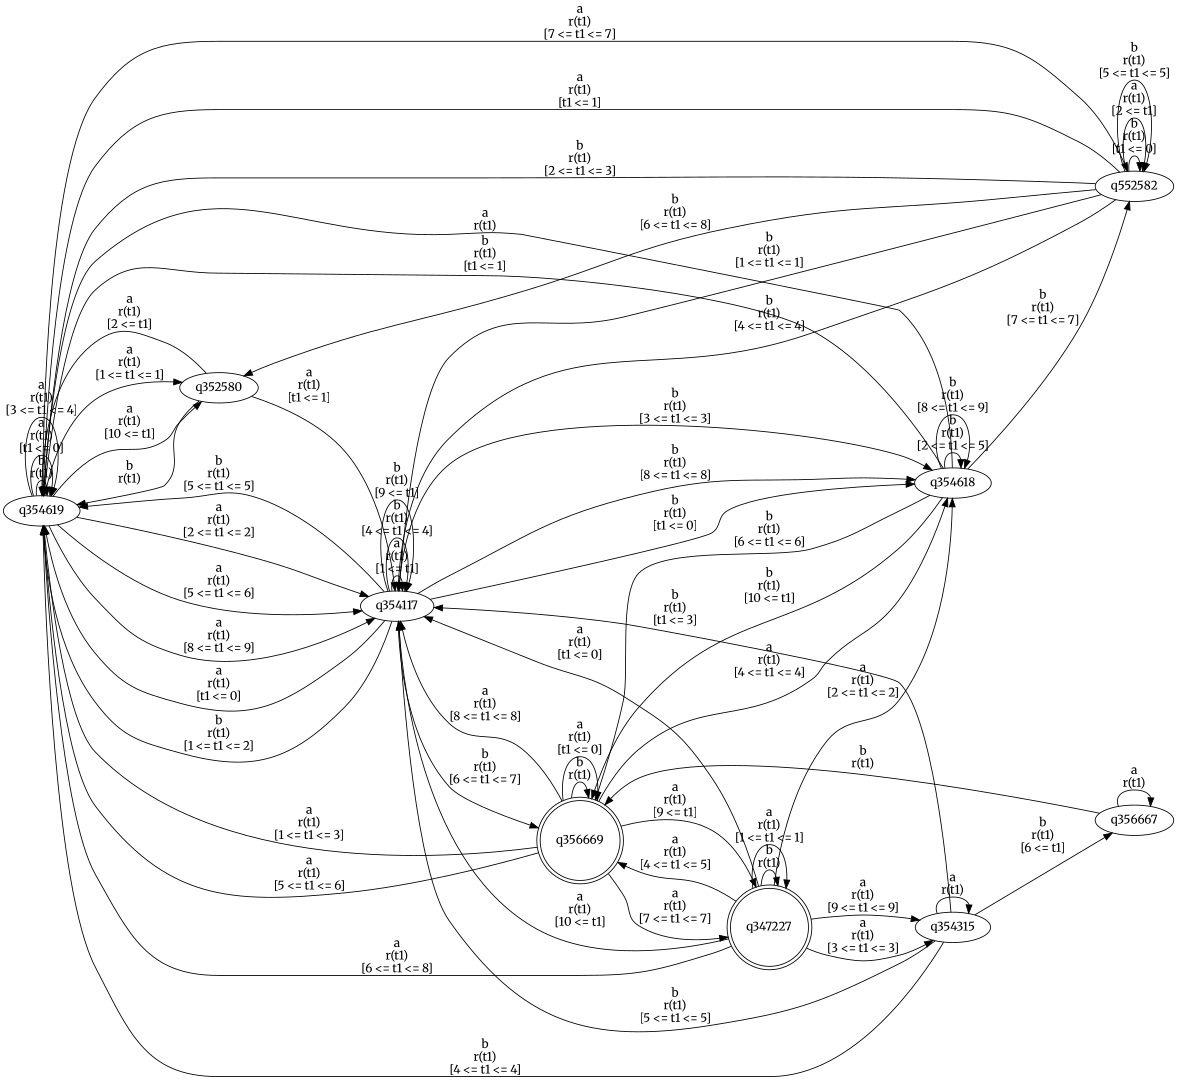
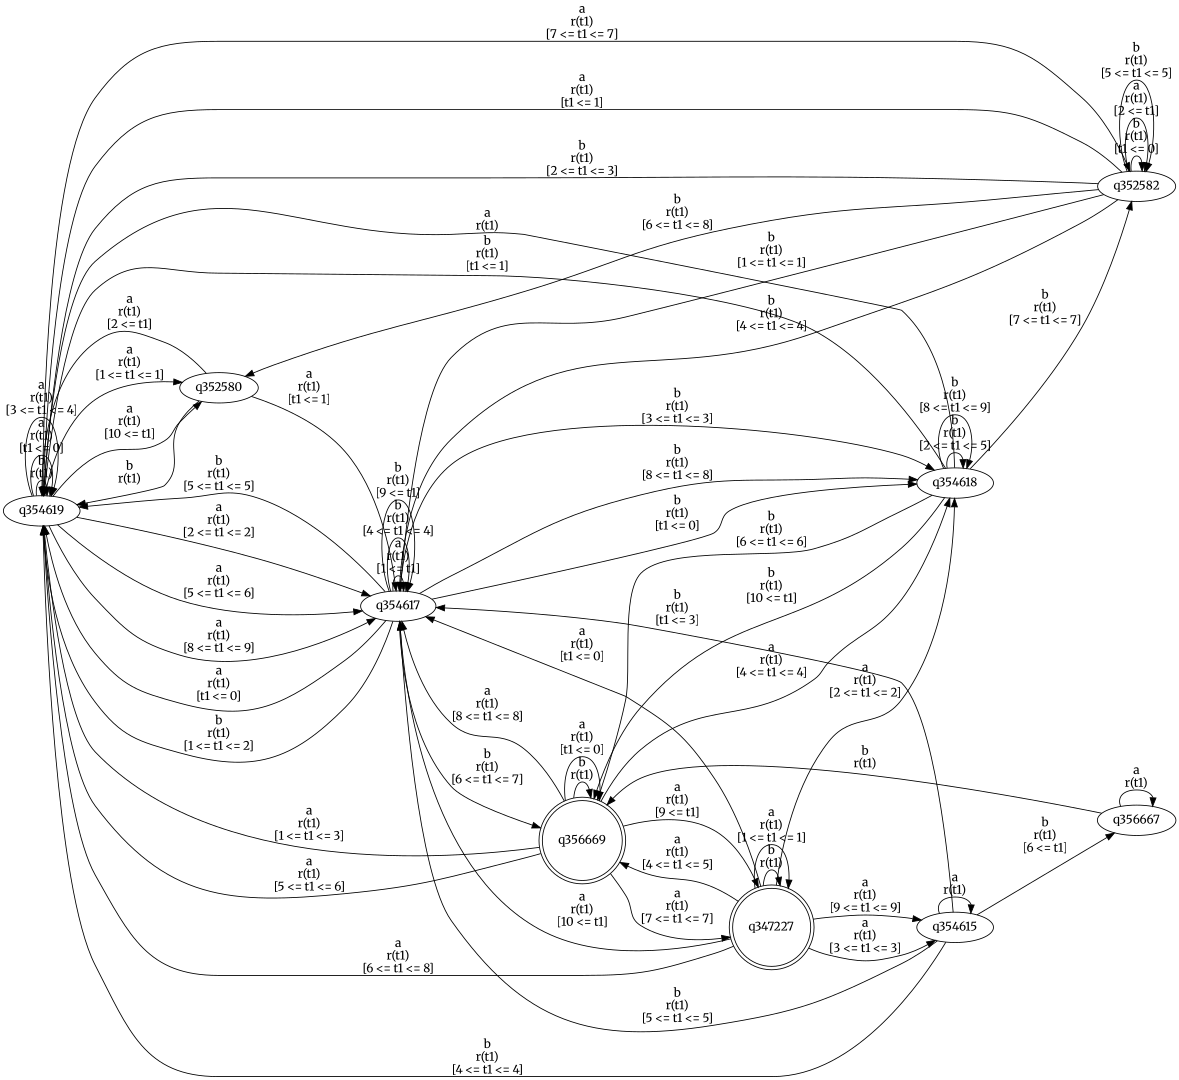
(1134, 186) -> (1137, 186)
(397, 606) -> (398, 606)
(953, 927) -> (955, 927)
